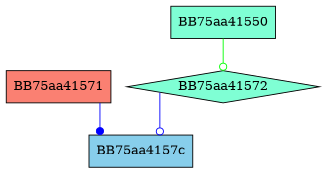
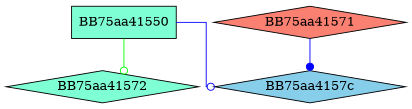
(59, 87) -> (310, 22)
(160, 110) -> (206, 40)
(141, 151) -> (310, 87)
